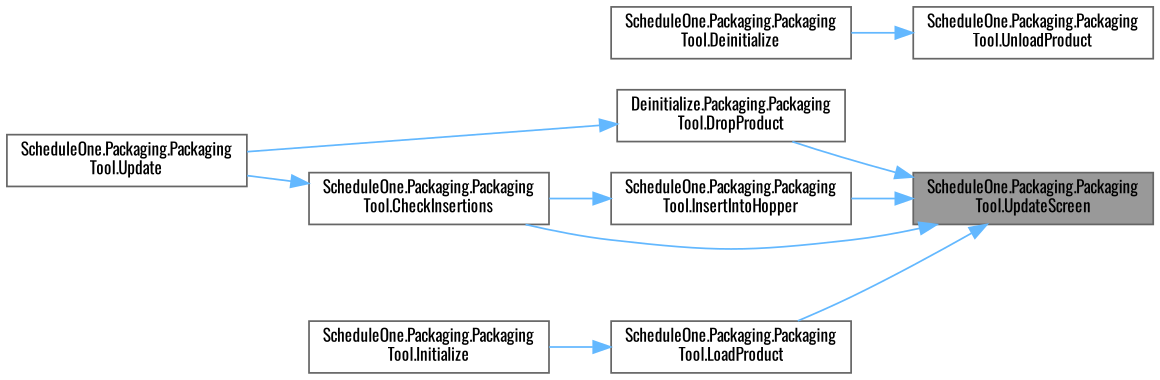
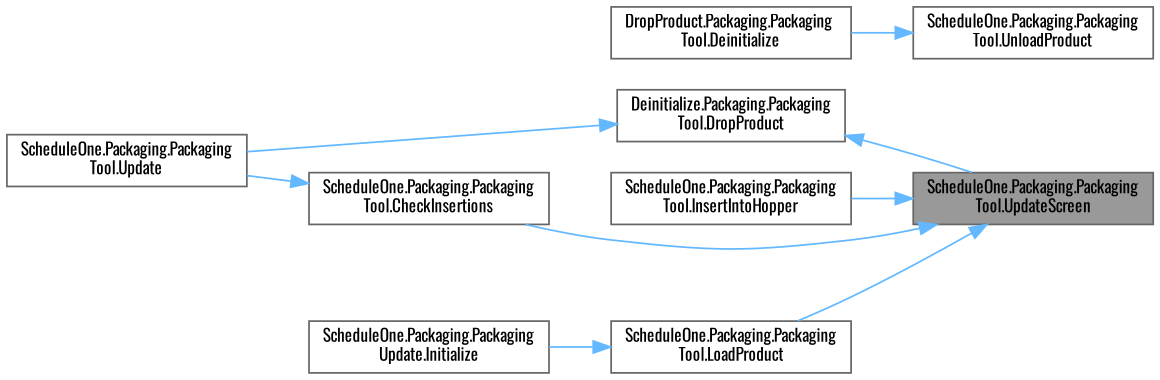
(731, 33) -> (731, 33)
(844, 158) -> (917, 155)
(571, 199) -> none
(429, 347) -> (429, 347)
